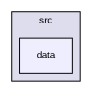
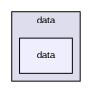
(46, 21) -> (46, 21)
